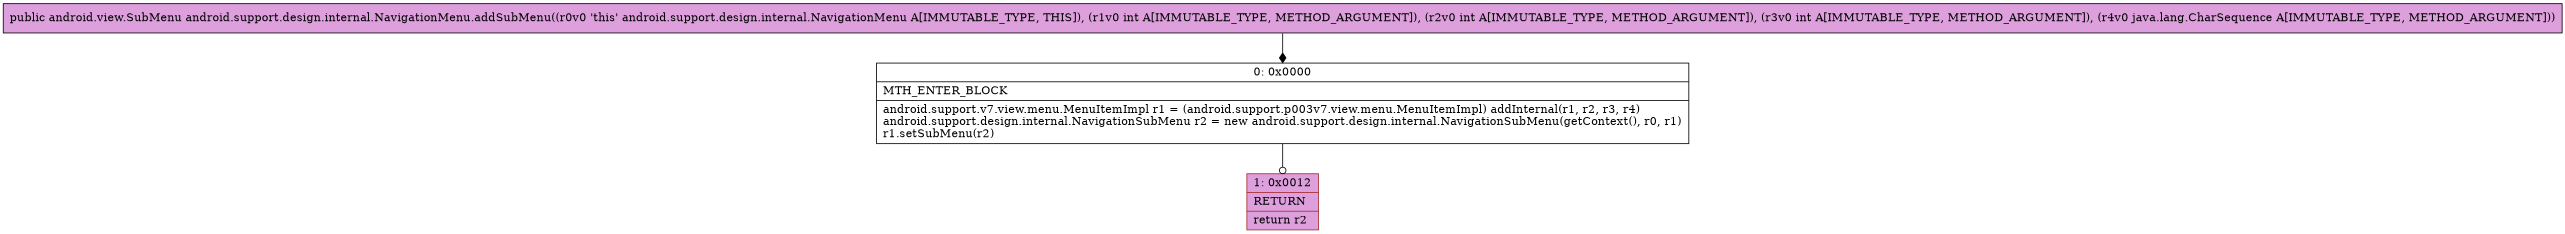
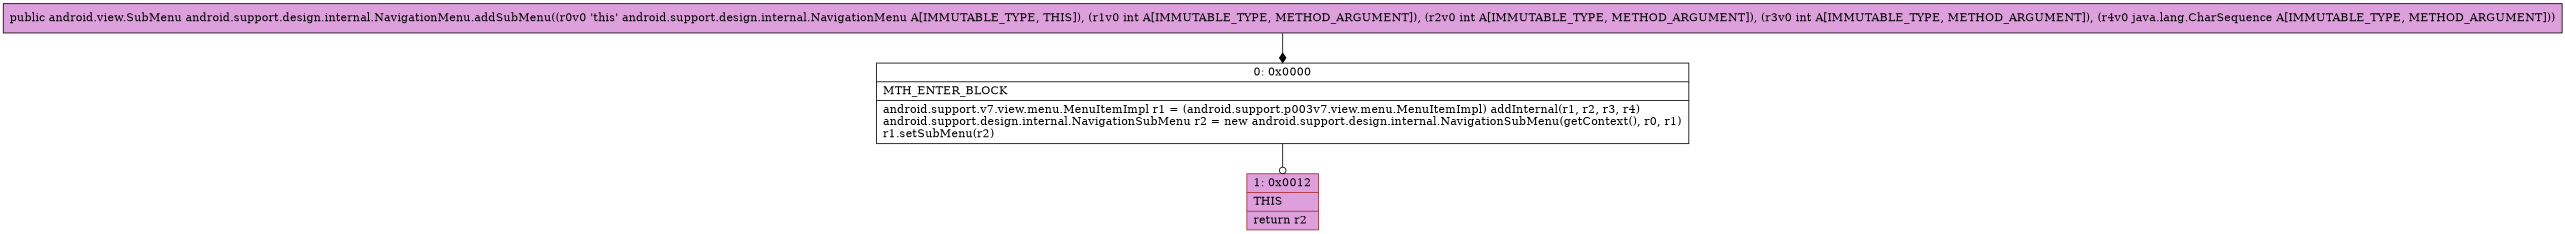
(1280, 201) -> (1268, 201)
